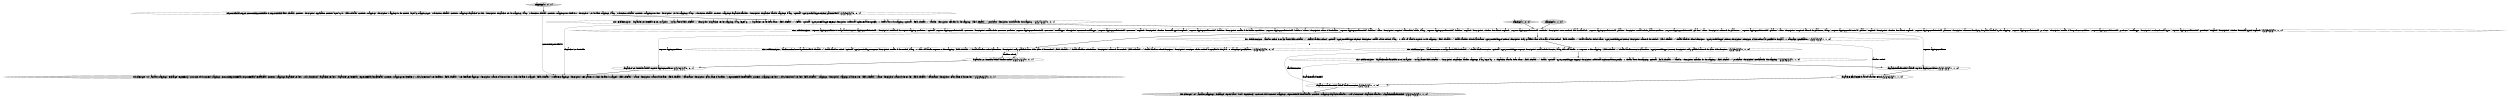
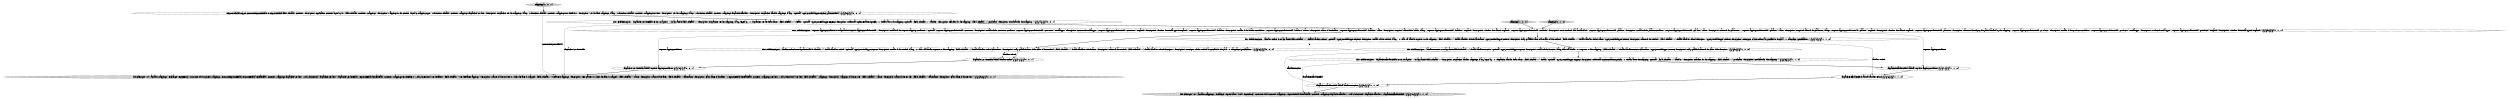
(1554, 22) -> (1556, 22)
